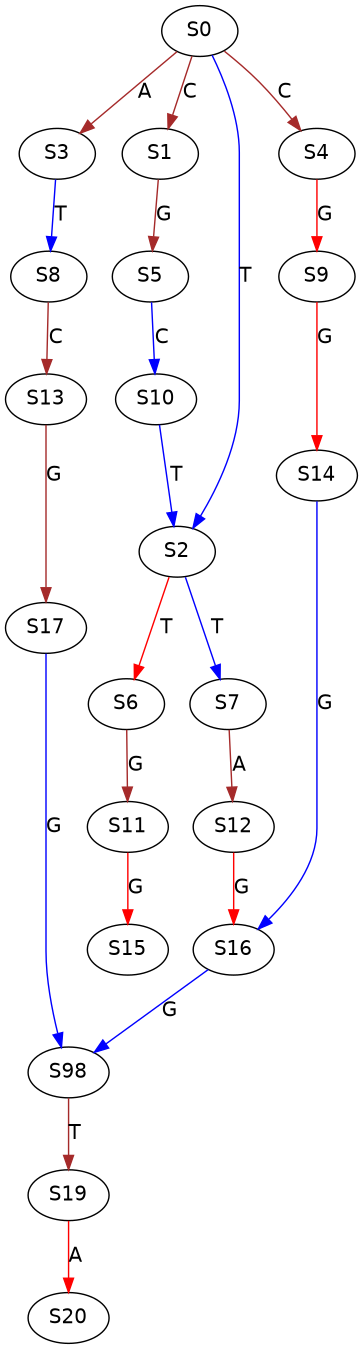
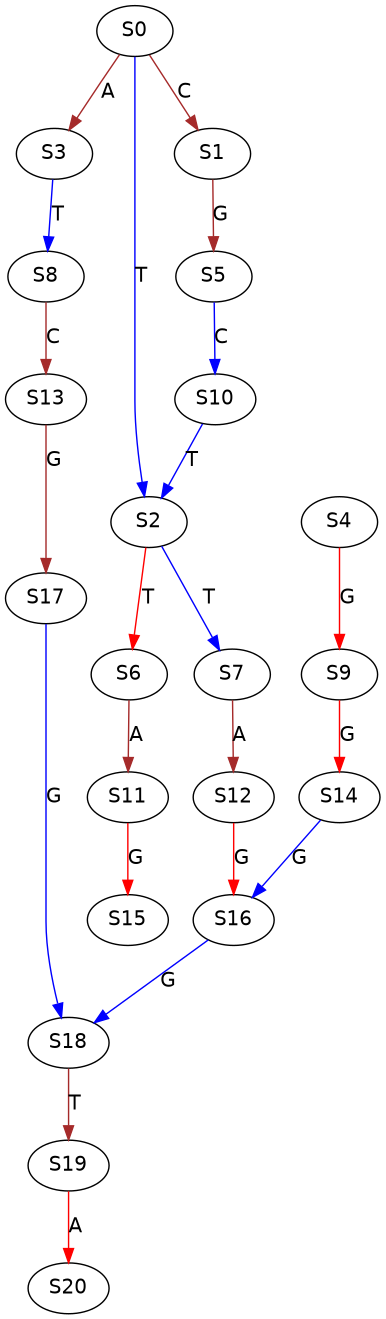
(260, 83) -> none
(136, 766) -> (136, 736)
(69, 1072) -> (69, 1043)
